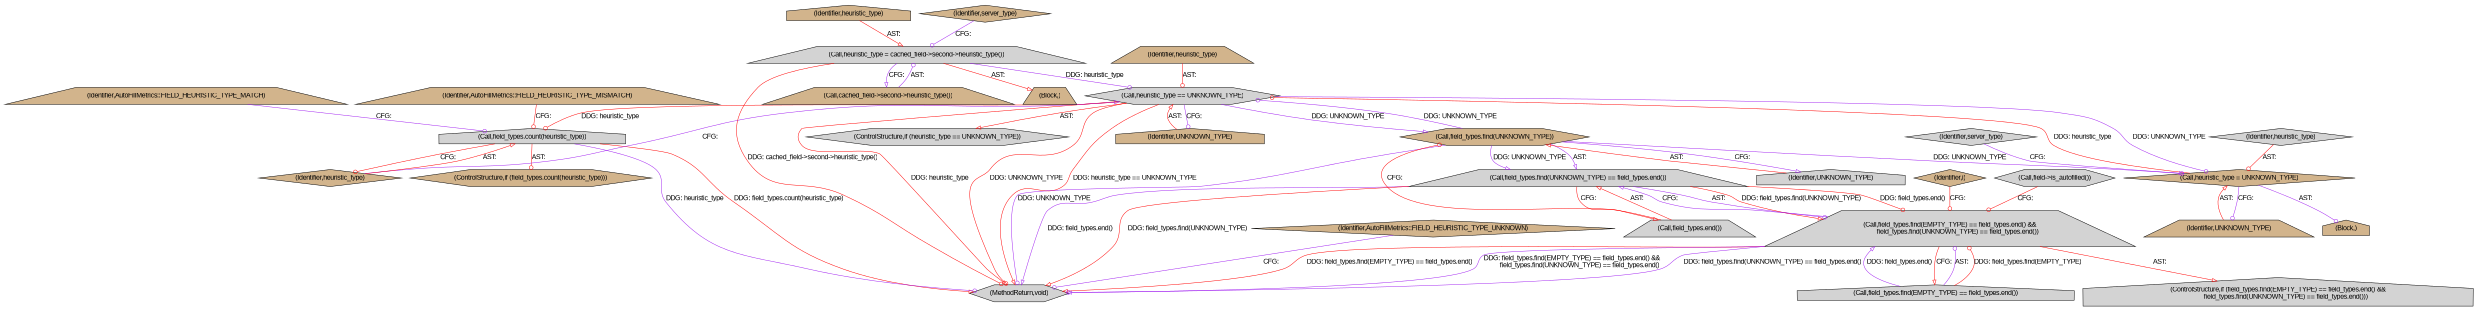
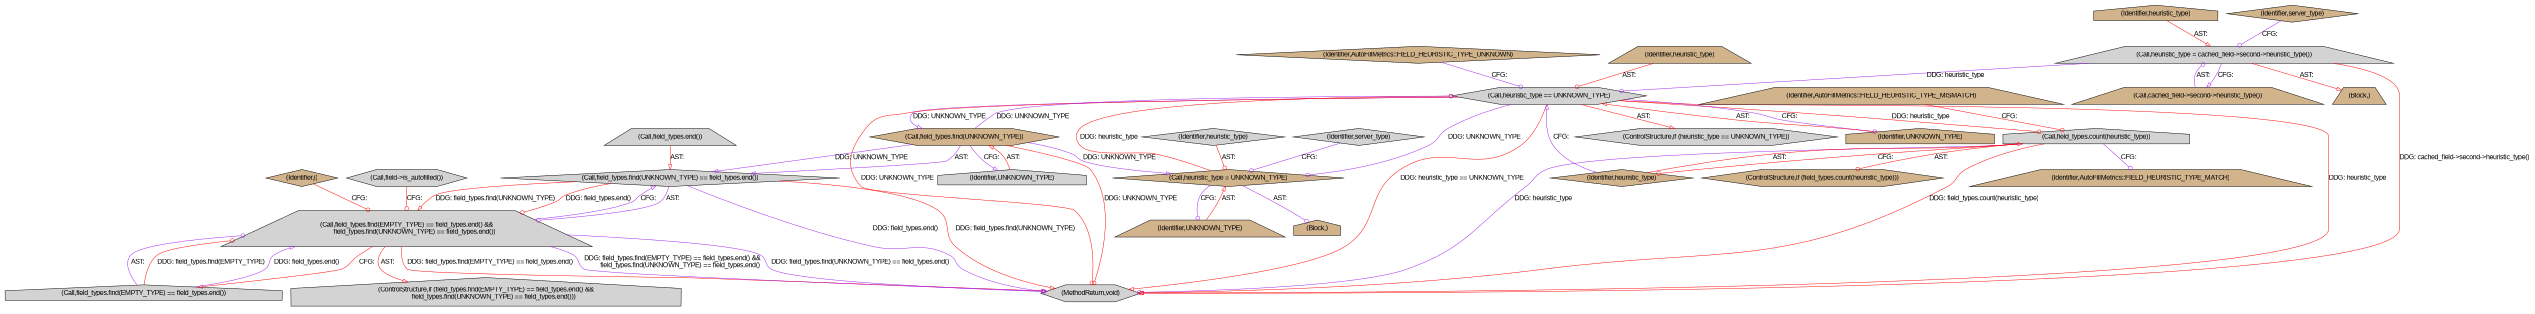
(365, 118) -> (2116, 155)
(1578, 178) -> (670, 178)
(1202, 186) -> (1098, 181)
(1482, 209) -> none
(1608, 209) -> none
(1225, 261) -> (1480, 74)
